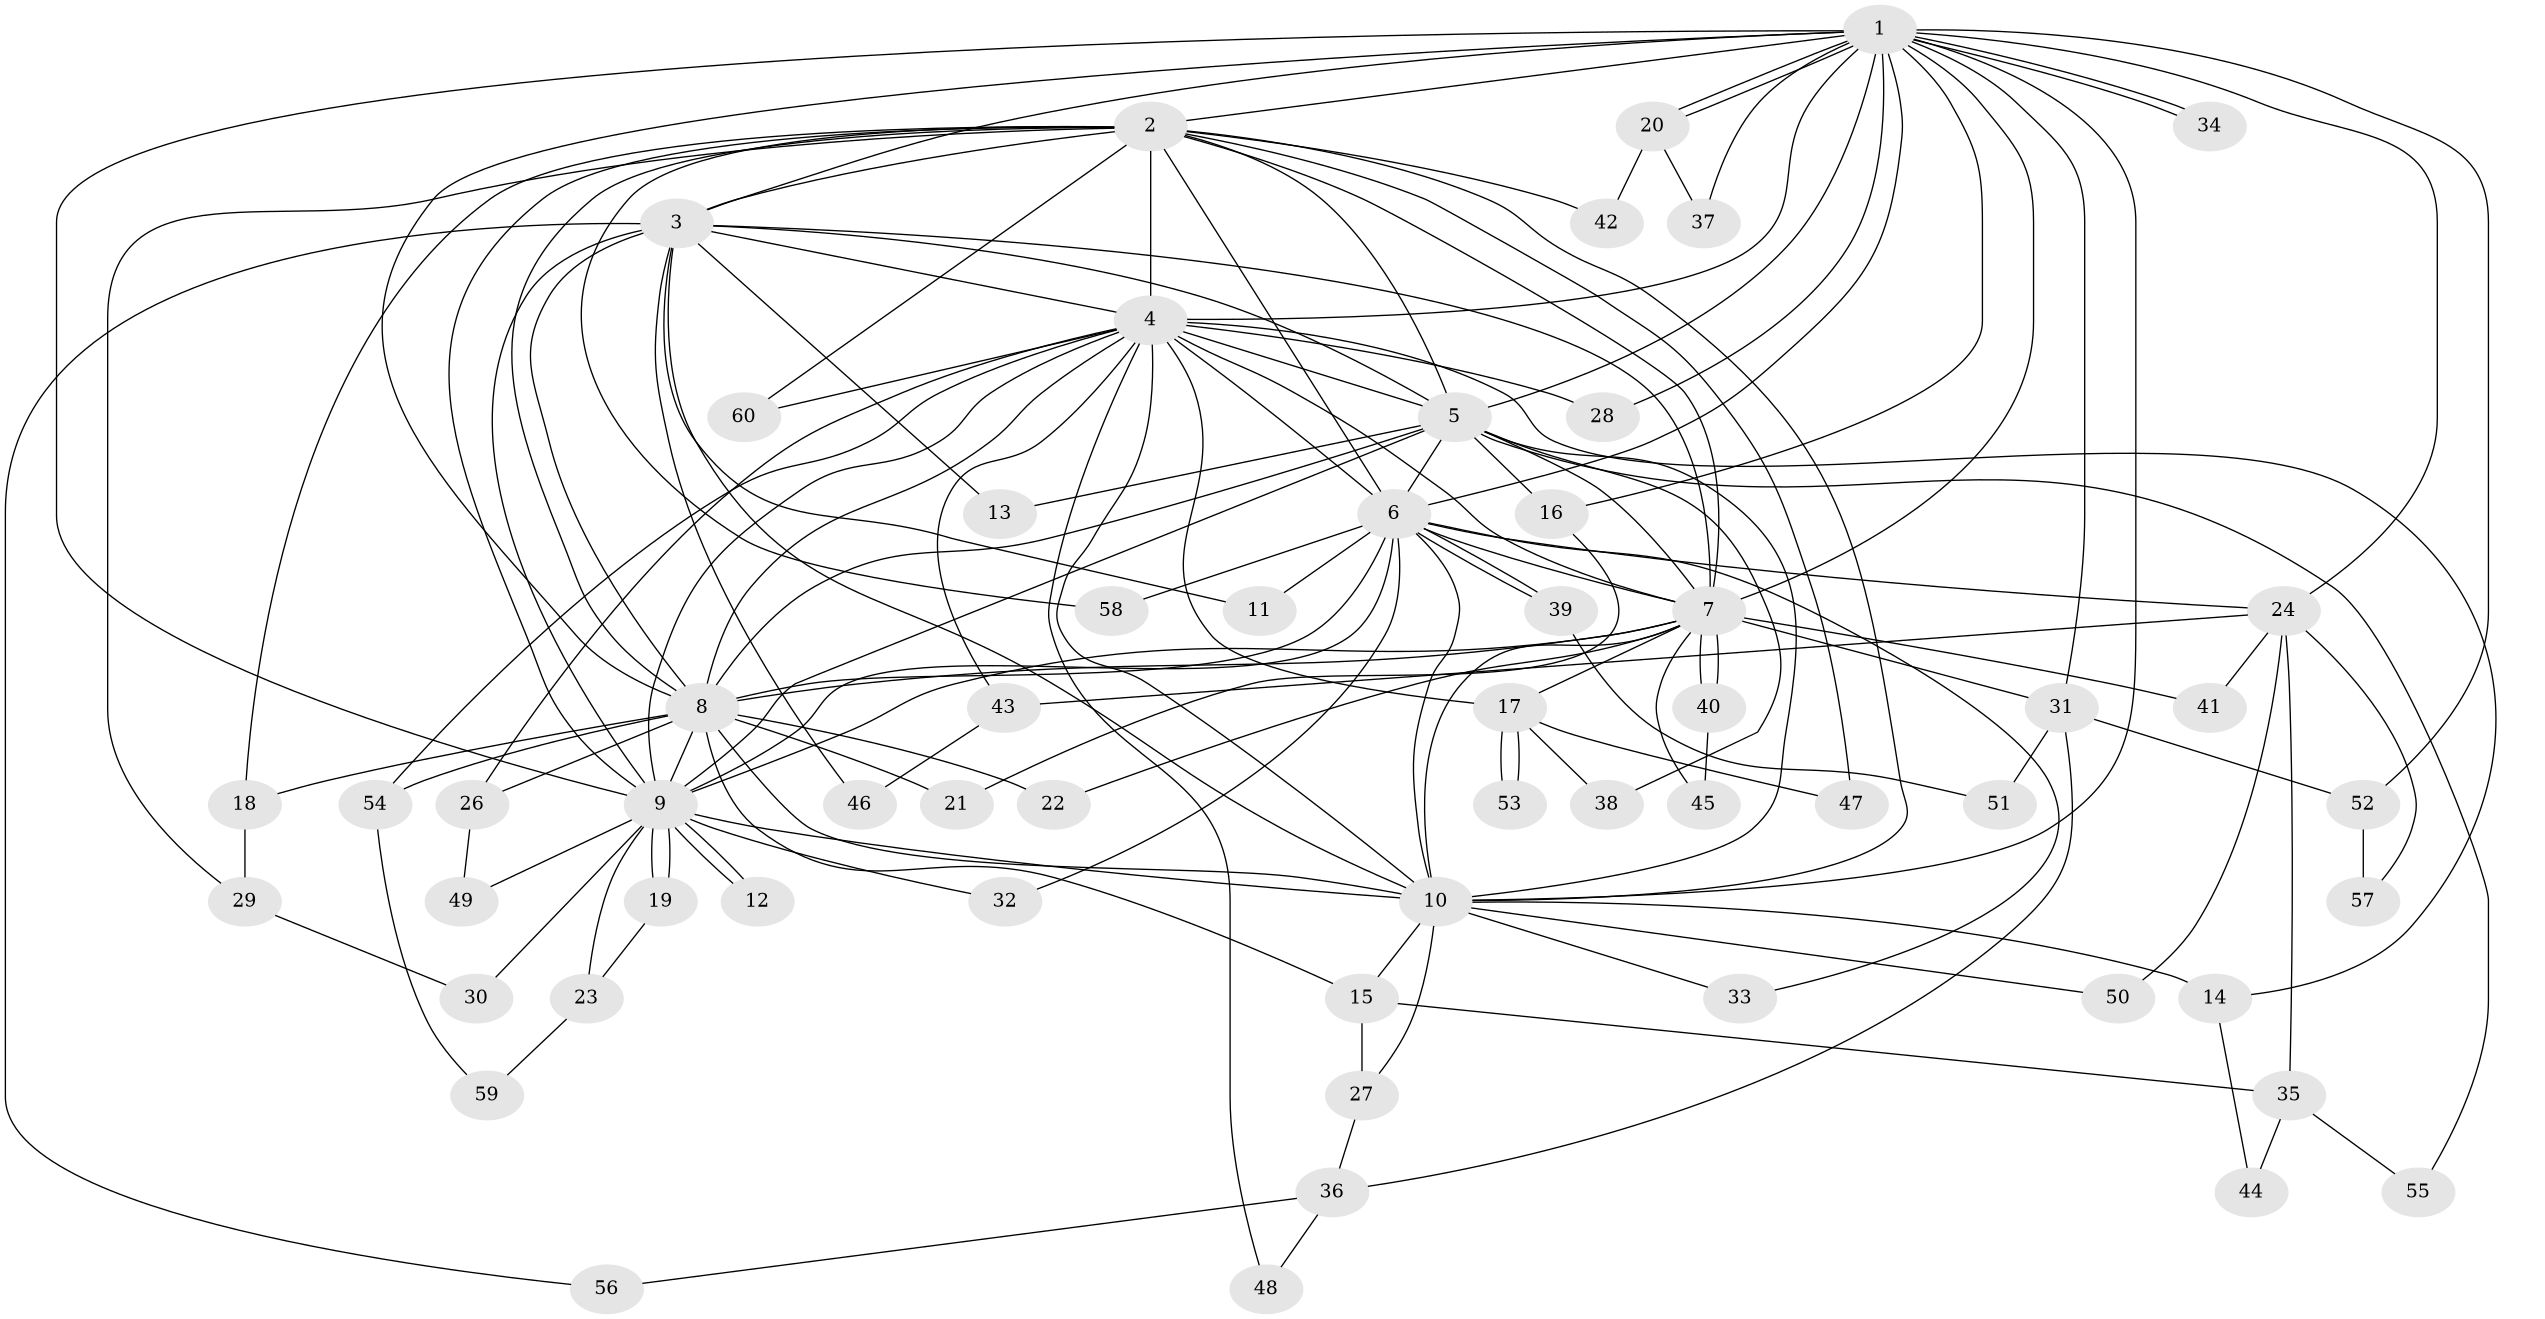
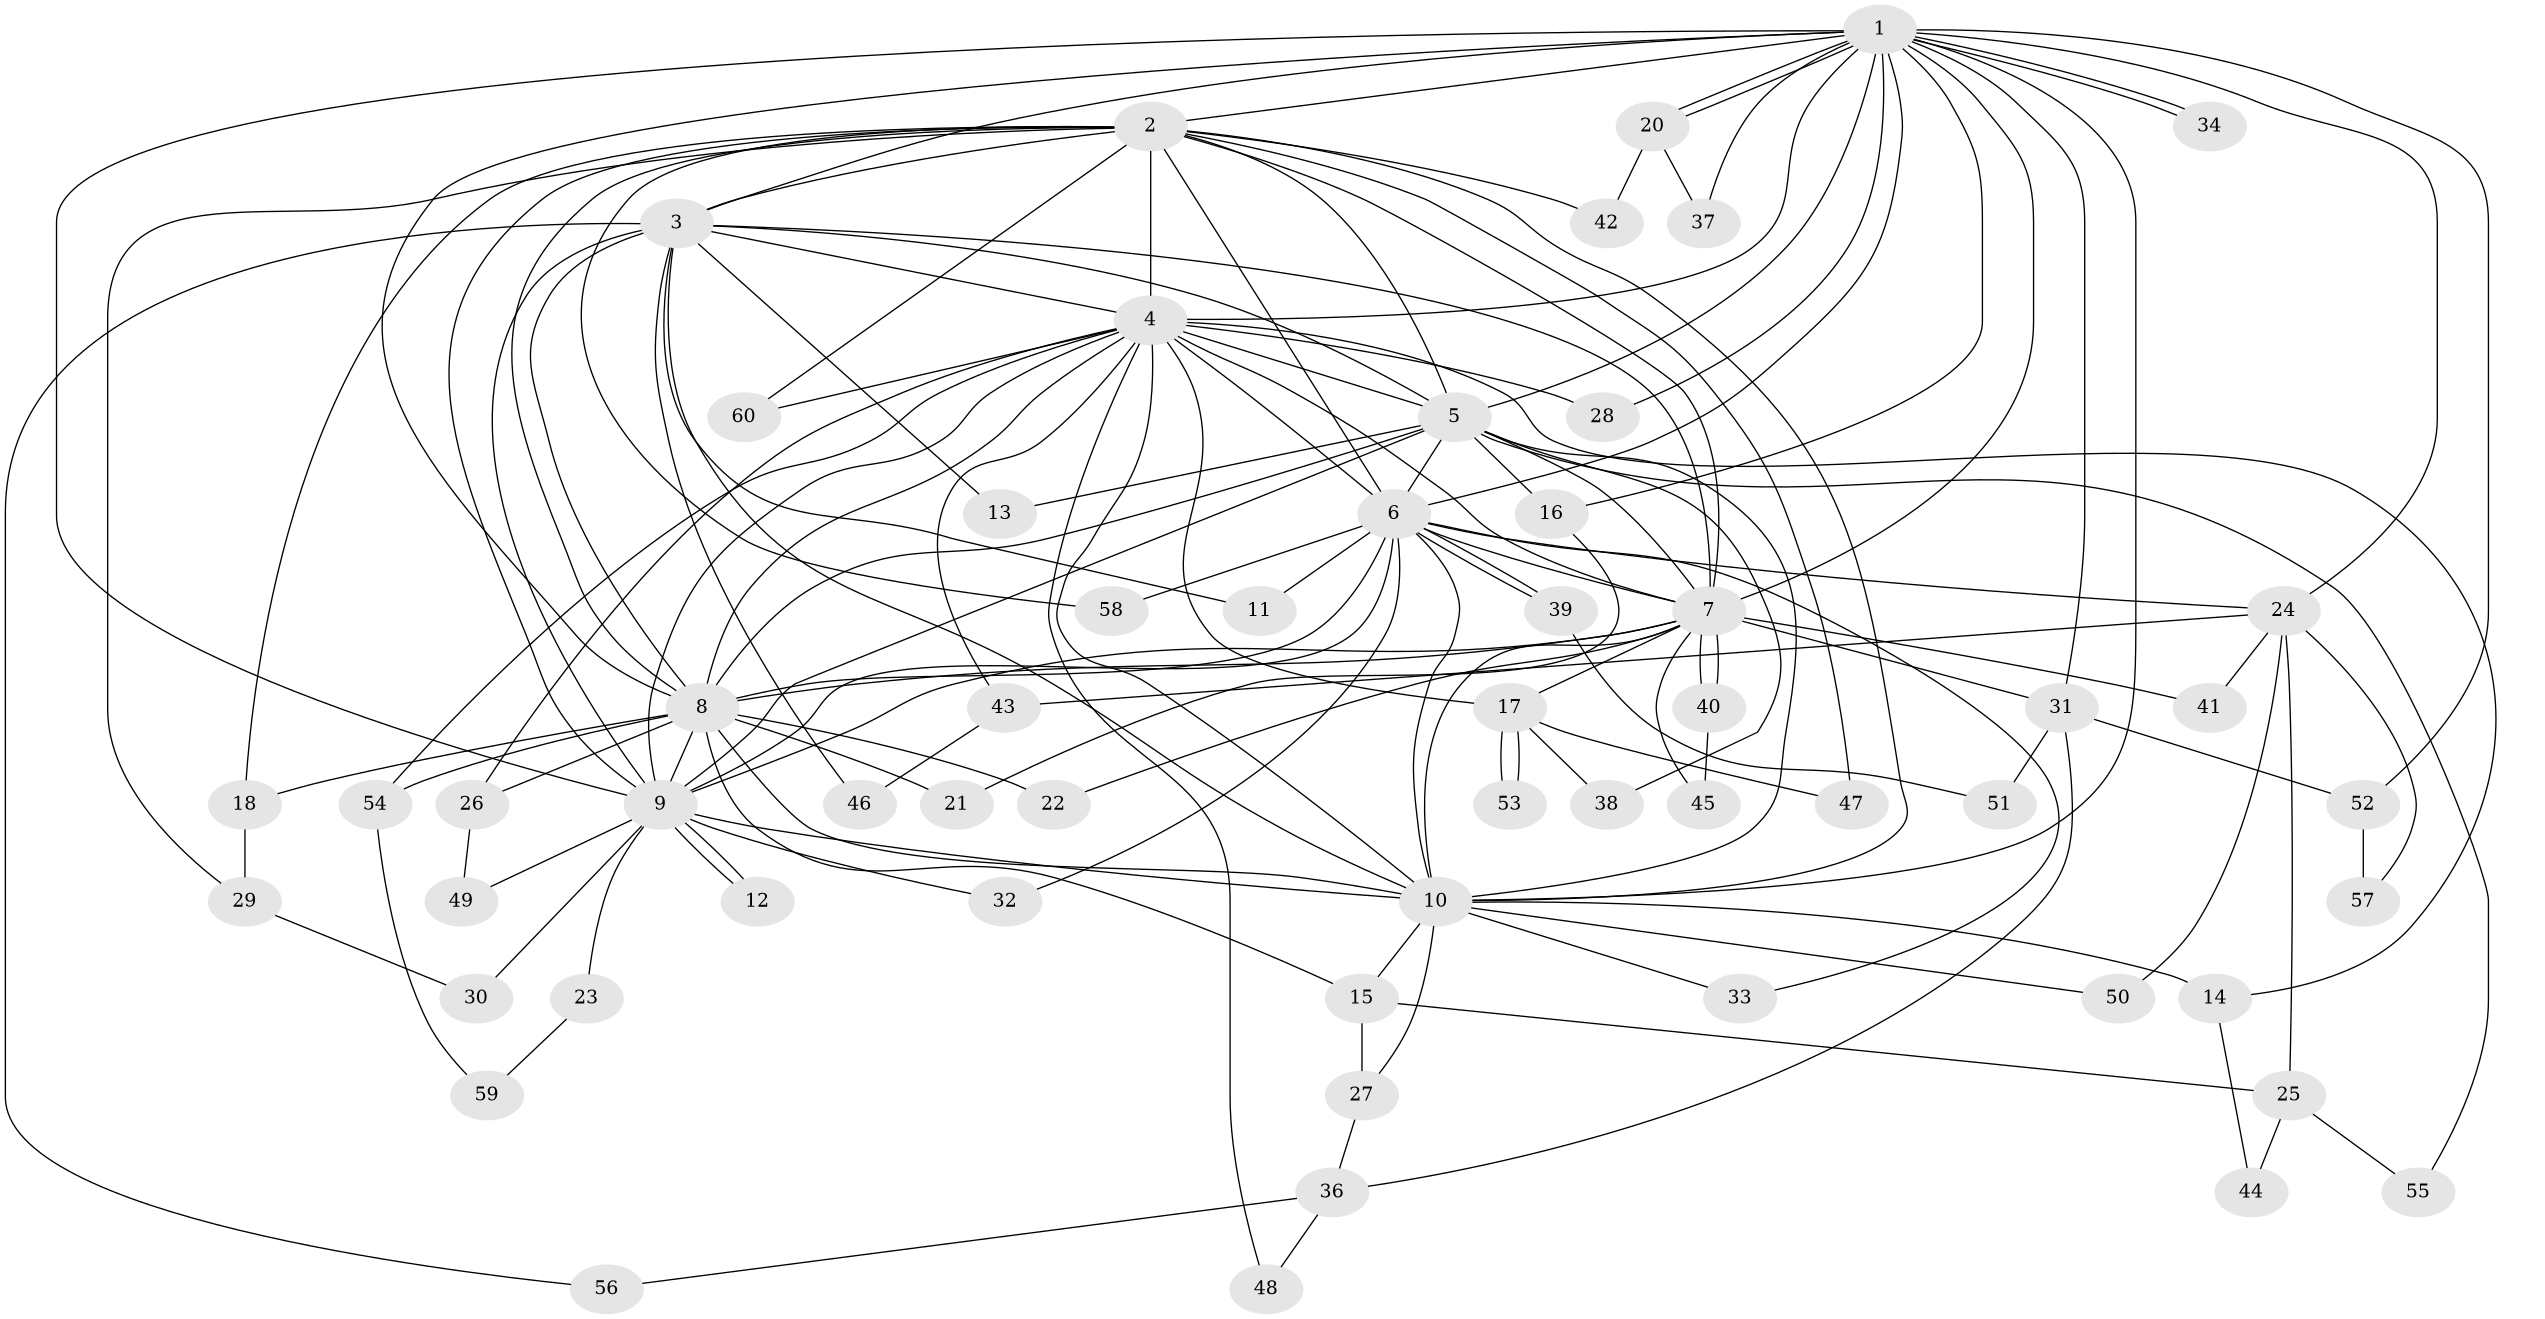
(661, 902) -> none
(2289, 1096) -> (2289, 1096)
